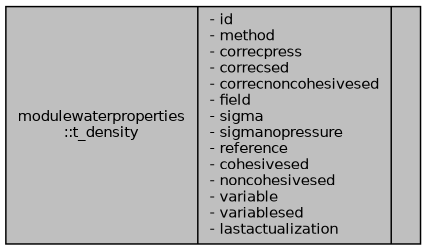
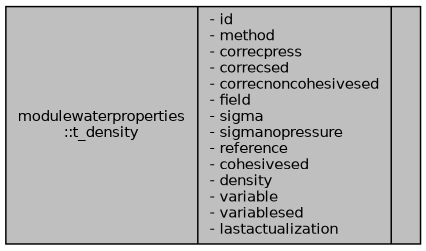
(273, 181) -> (241, 181)
